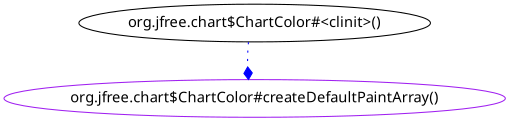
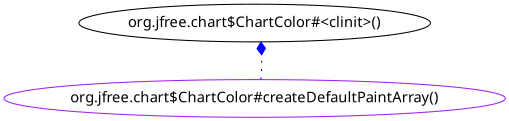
(248, 55) -> (262, 67)
